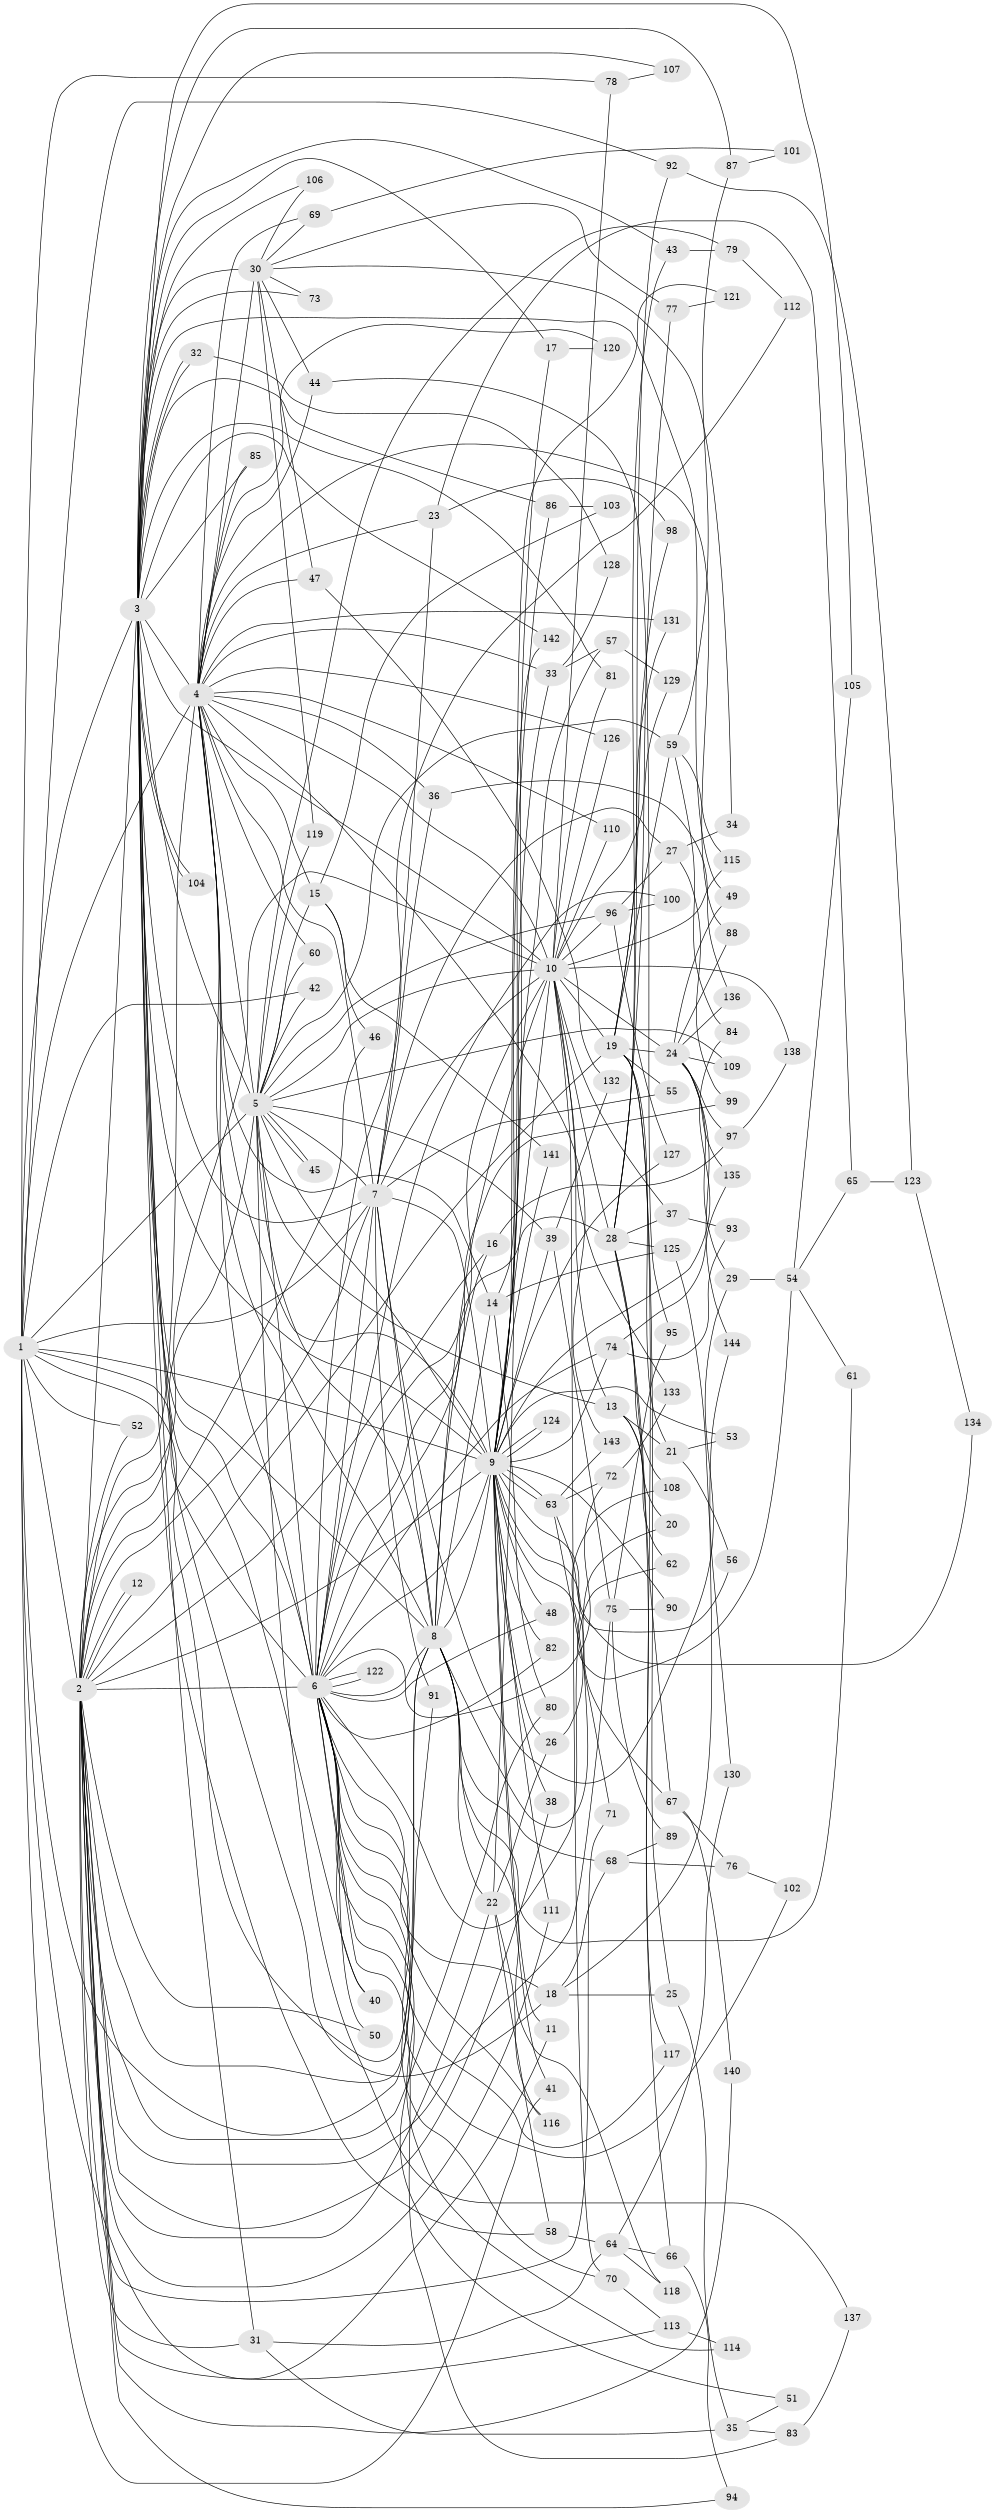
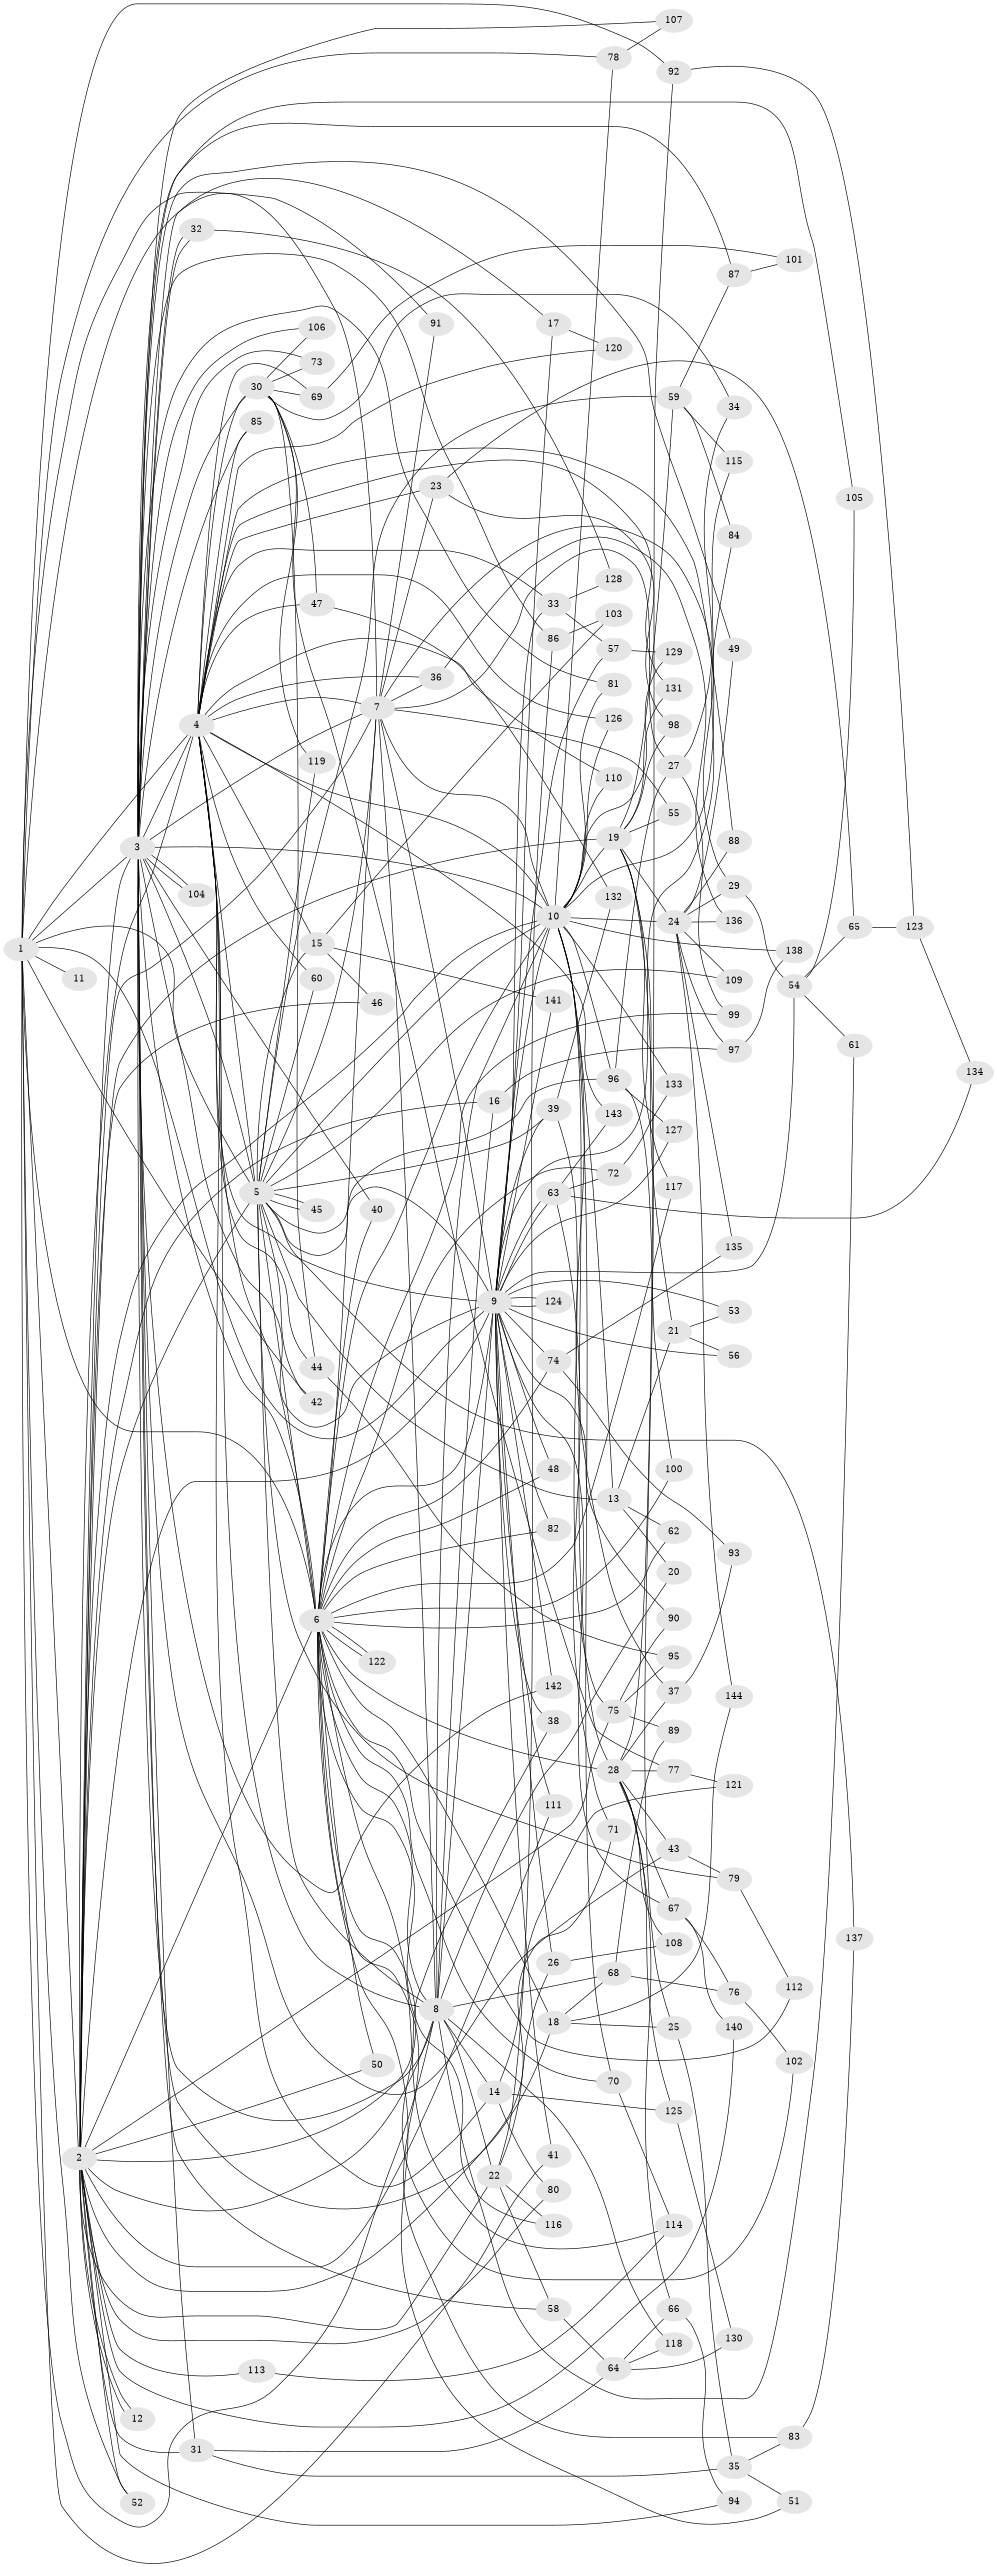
(505, 1750) -> none
(642, 2303) -> (642, 2148)
